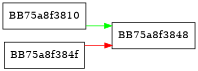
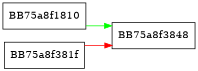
(44, 16) -> (44, 16)
(44, 55) -> (44, 55)
